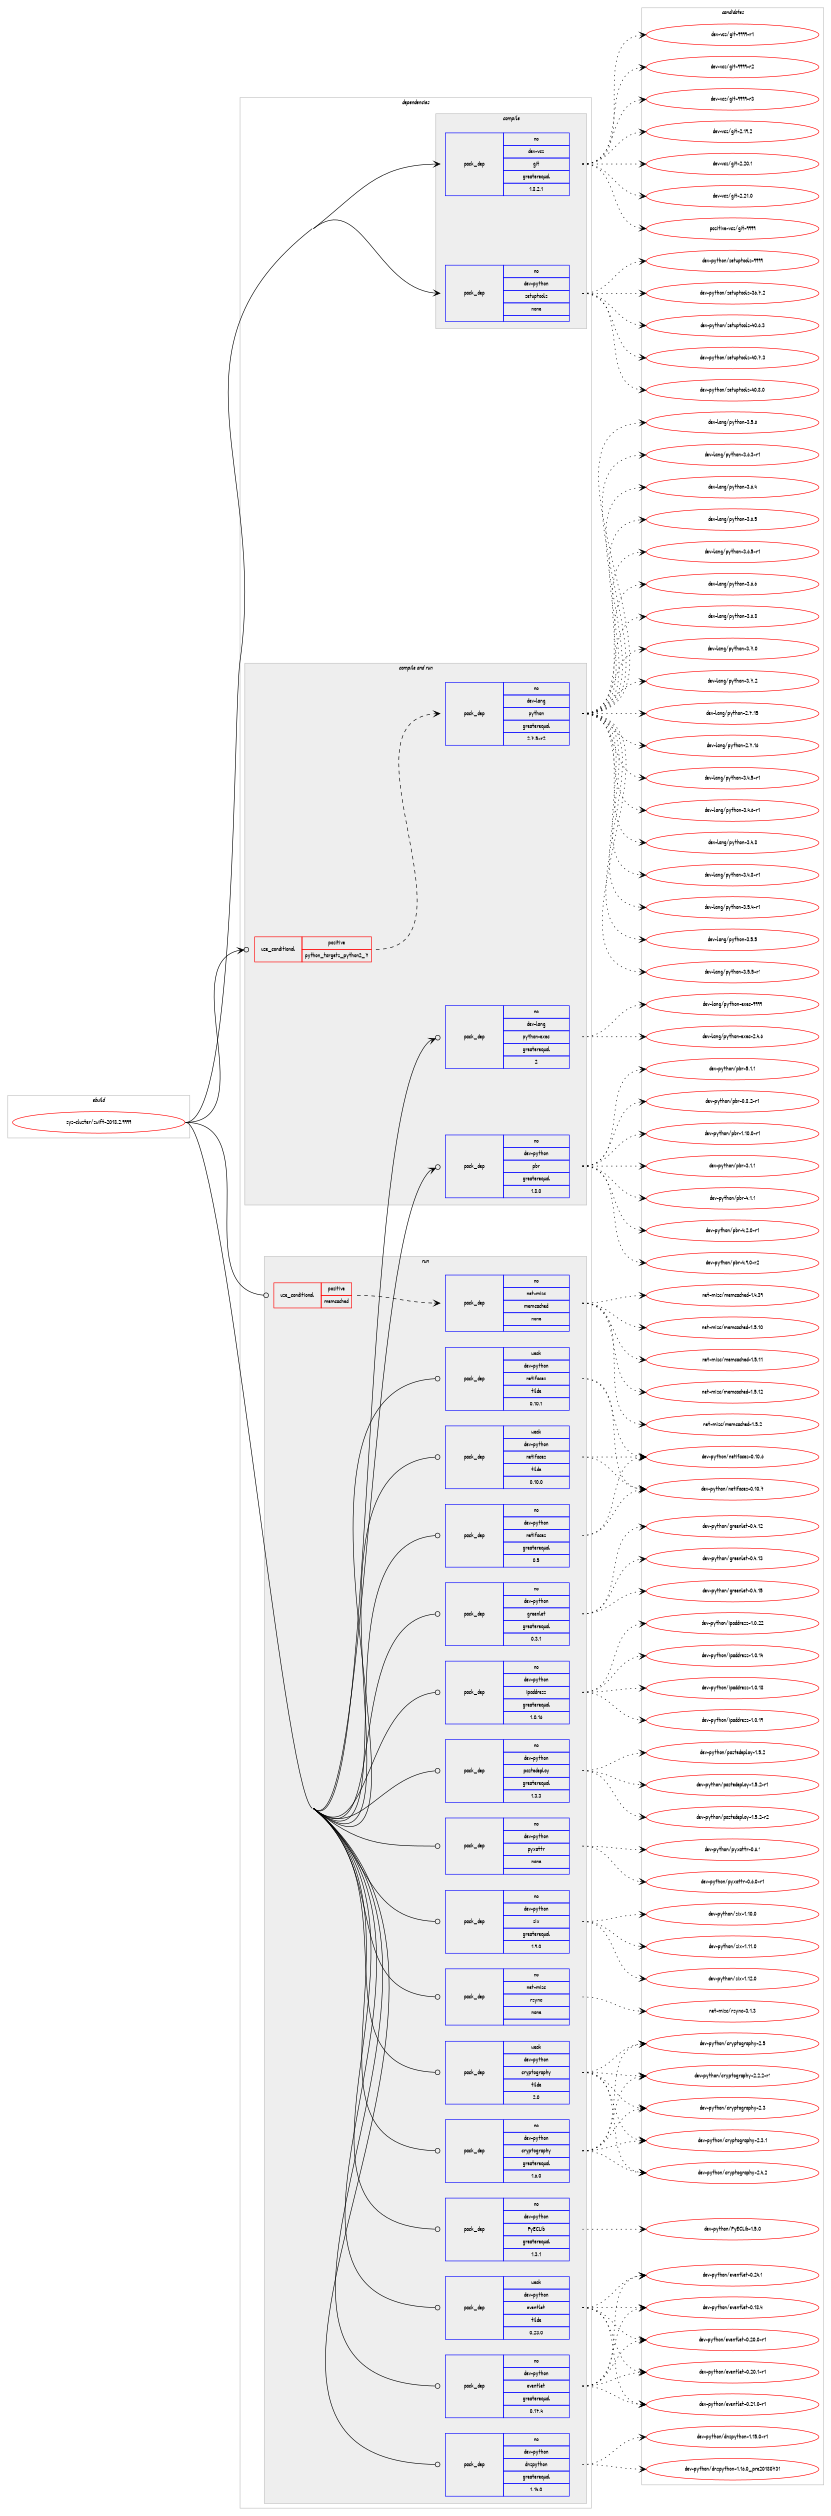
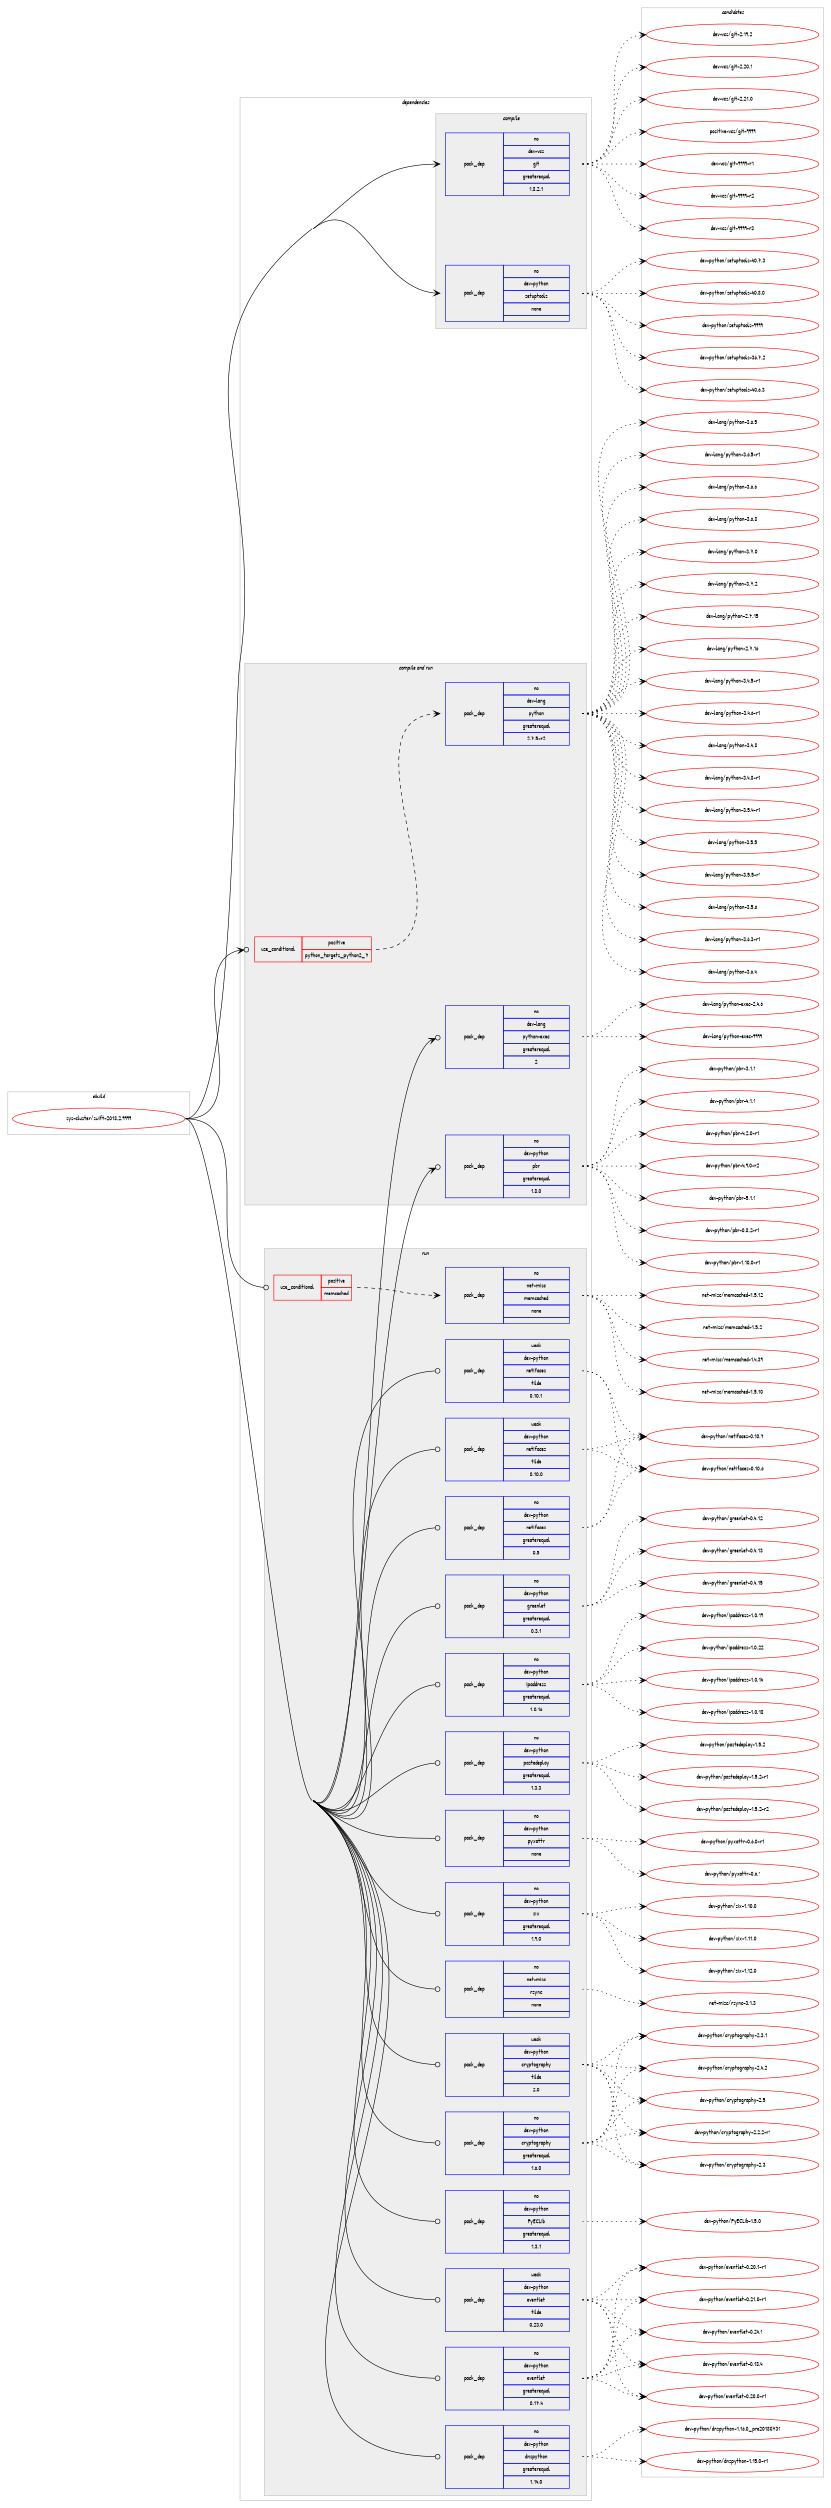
(733, 1360) -> none
